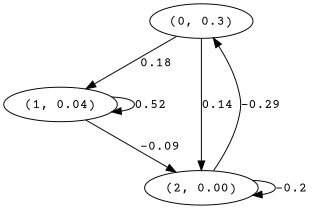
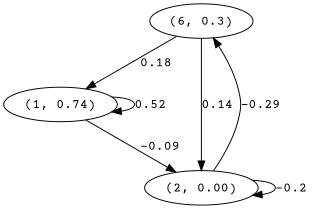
(201, 21) -> (201, 21)
(61, 104) -> (61, 104)
